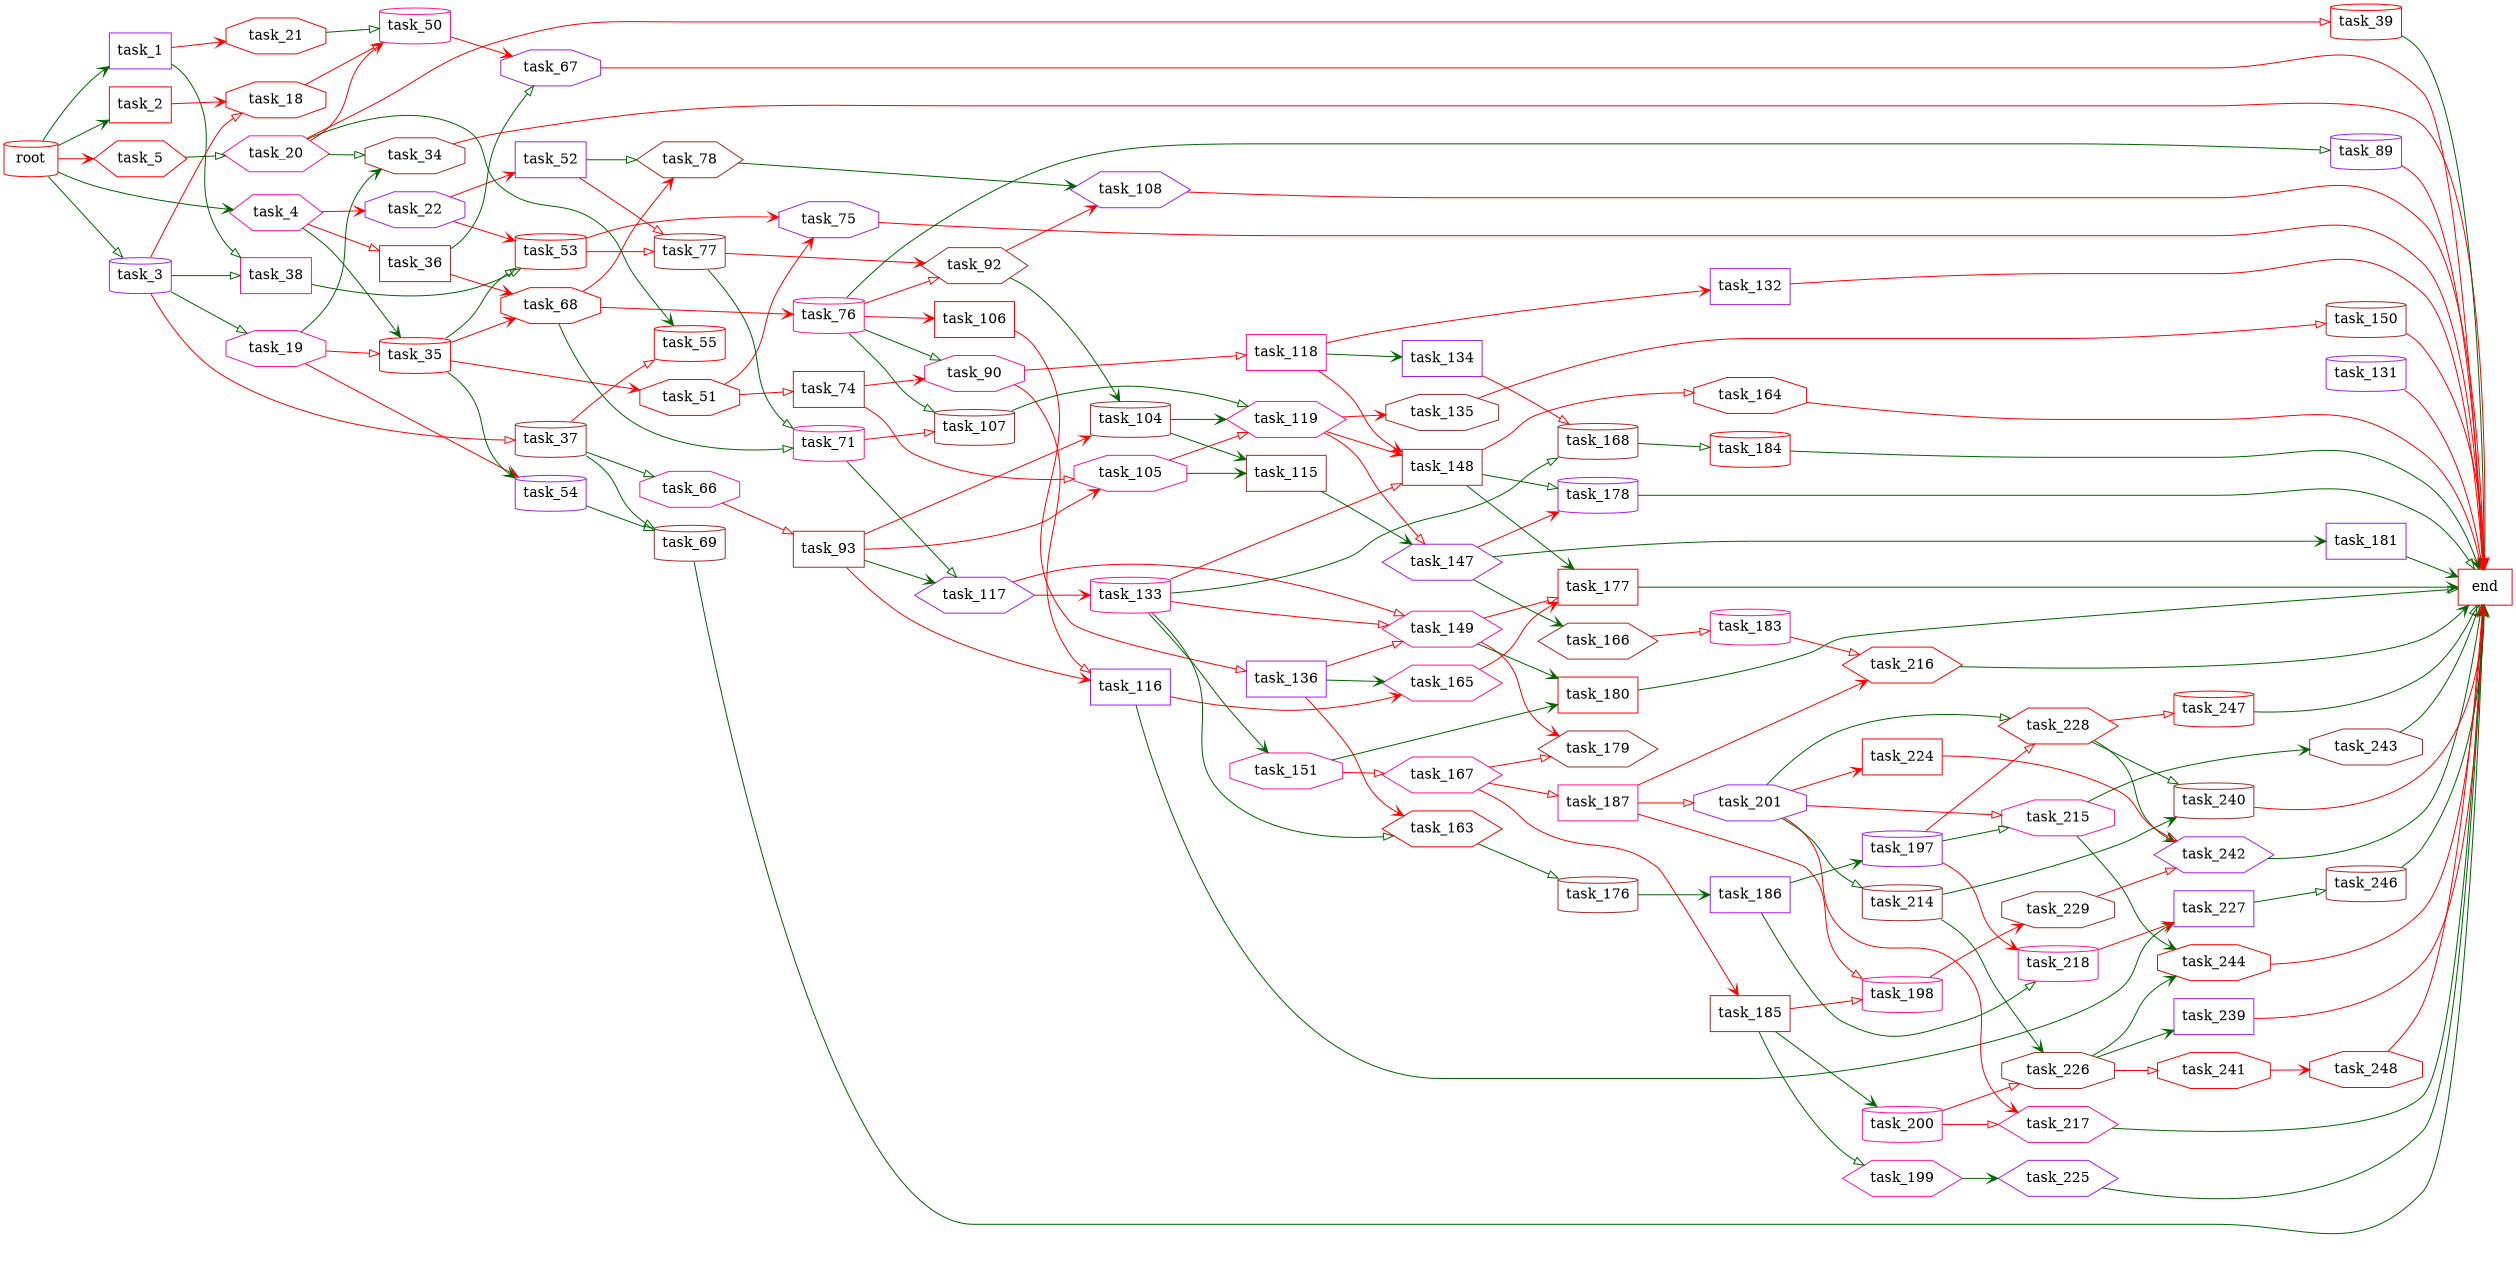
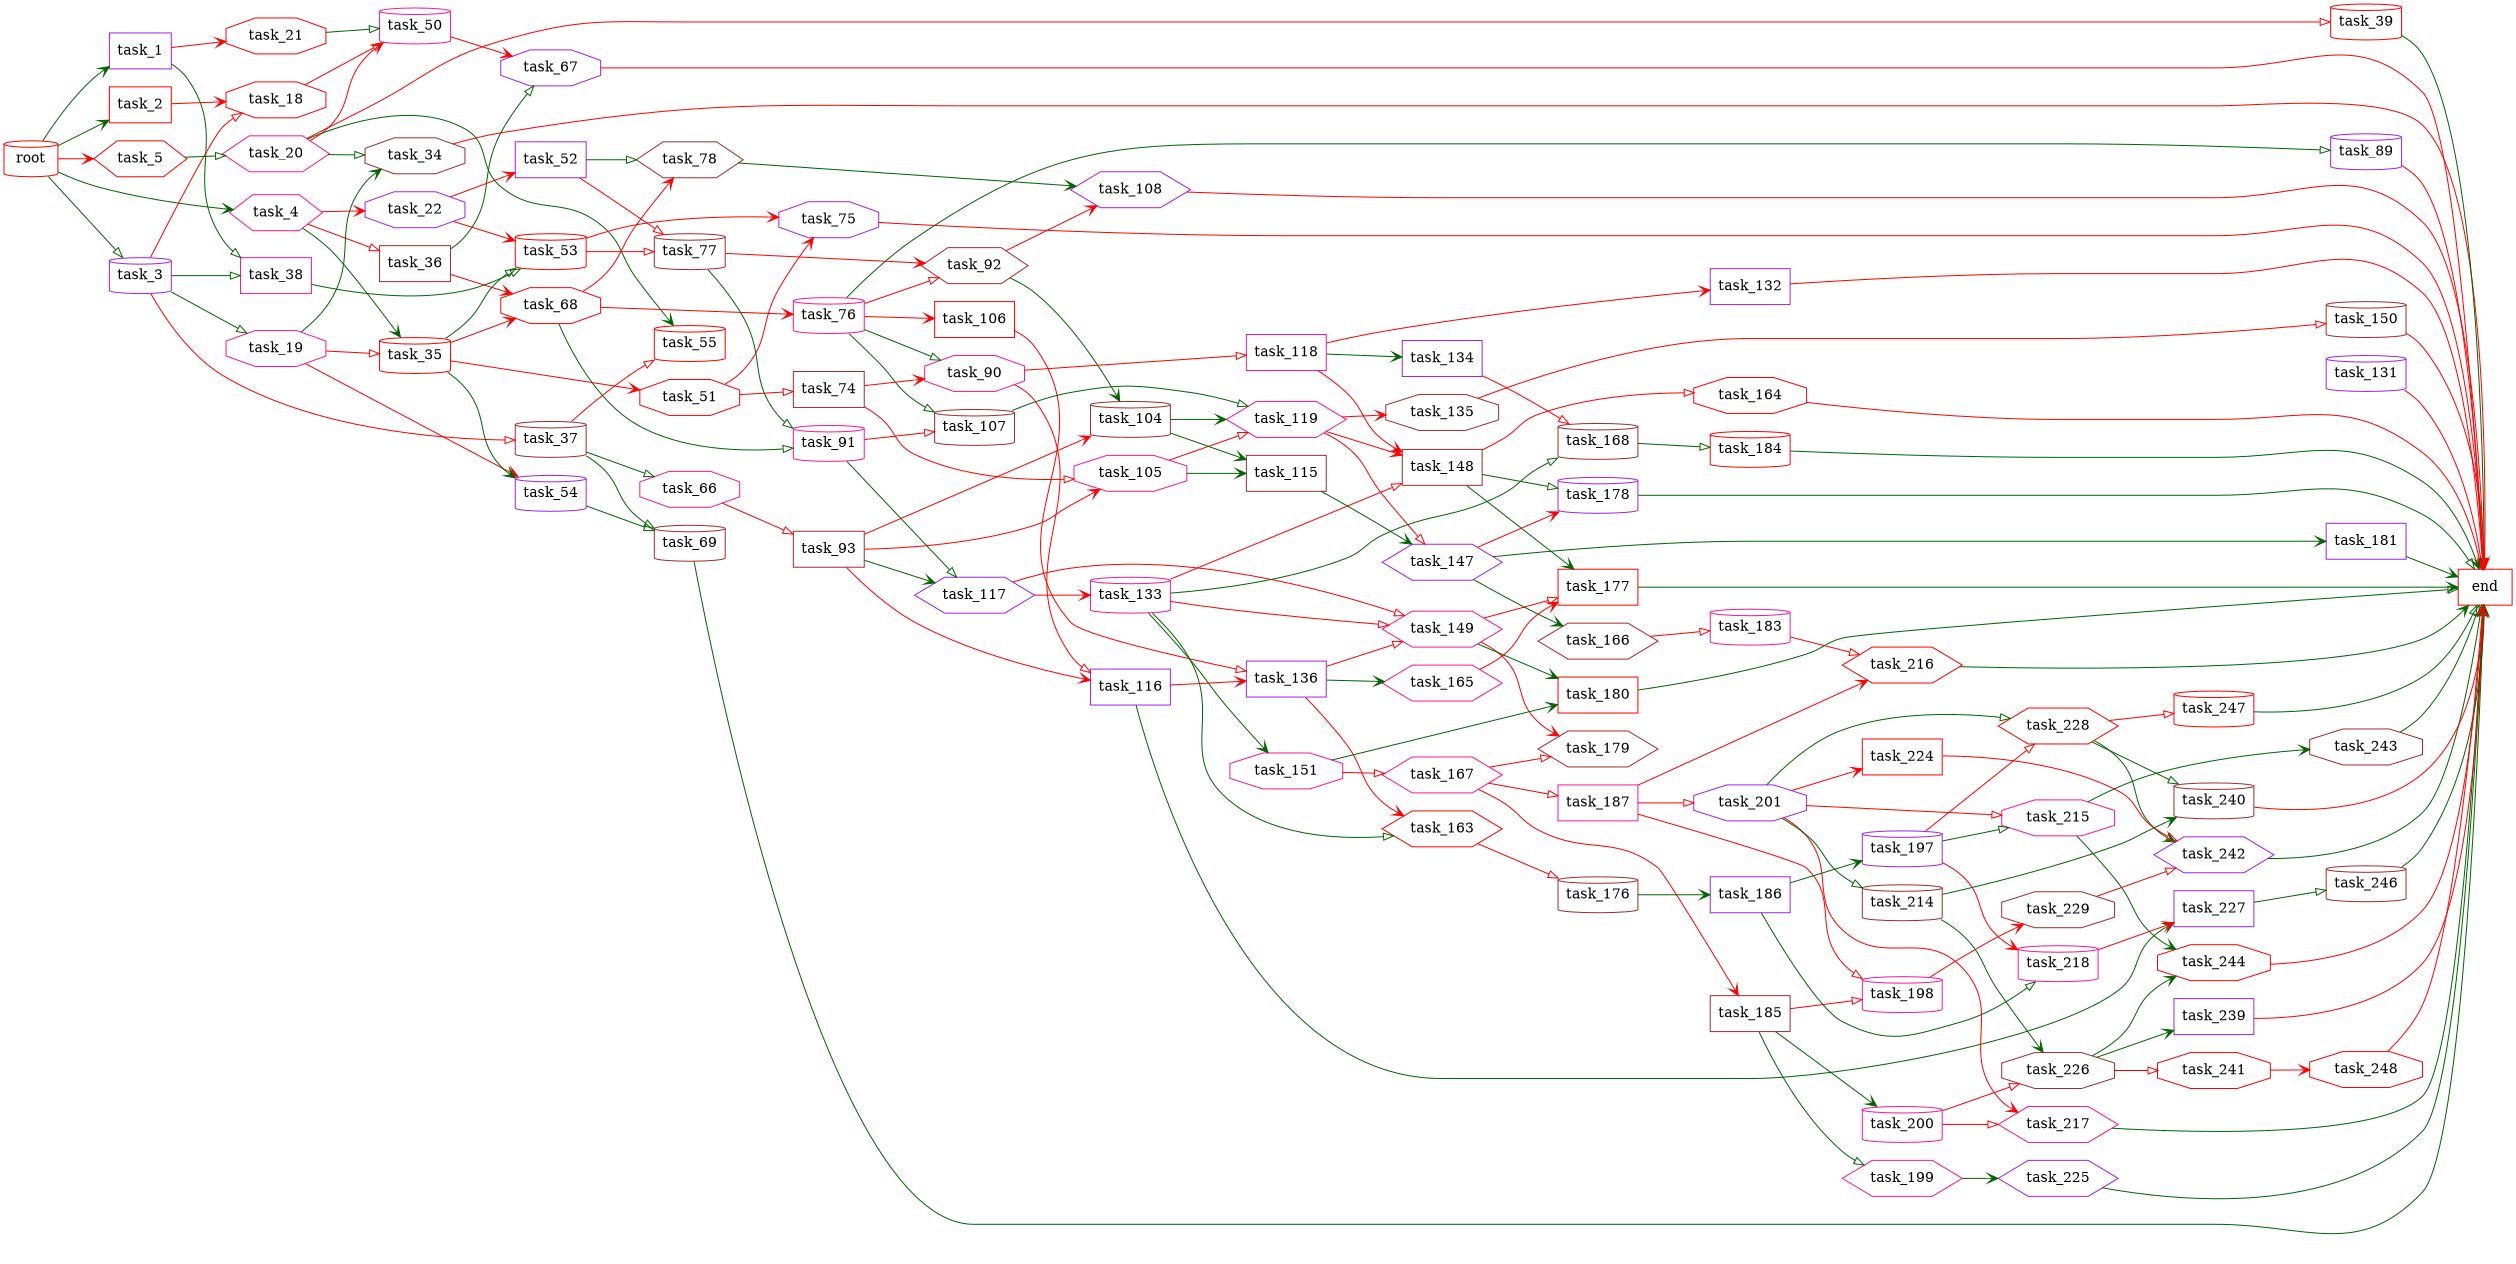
(829, 443) -> (829, 443)
(1281, 710) -> (1192, 684)
(1513, 859) -> (1513, 859)
